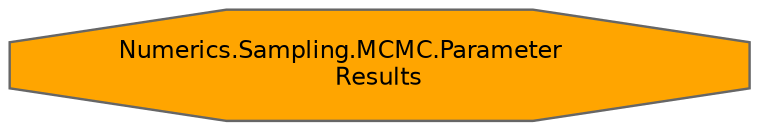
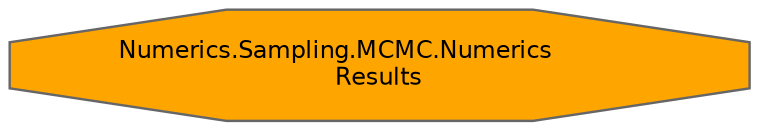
(380, 65) -> (380, 65)
